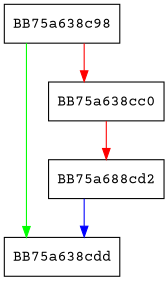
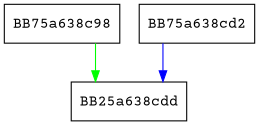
(106, 101) -> none
(106, 179) -> (197, 24)
(62, 257) -> (129, 101)
